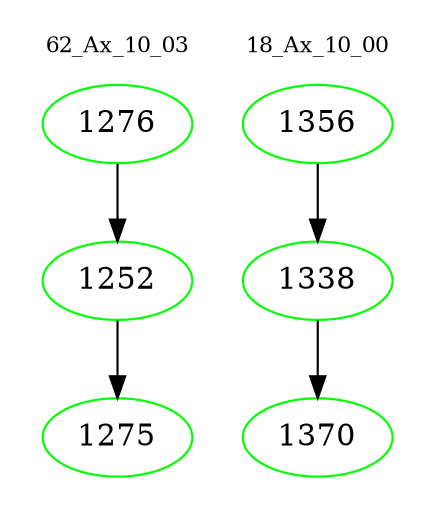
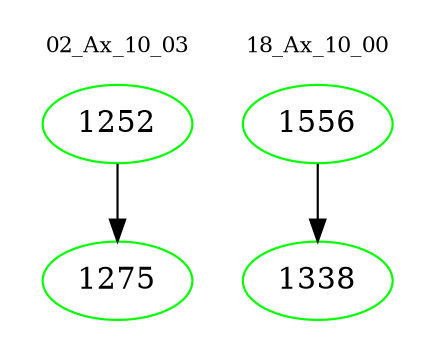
(118, 47) -> (118, 47)
(118, 124) -> none
(318, 124) -> (318, 124)
(318, 437) -> none
